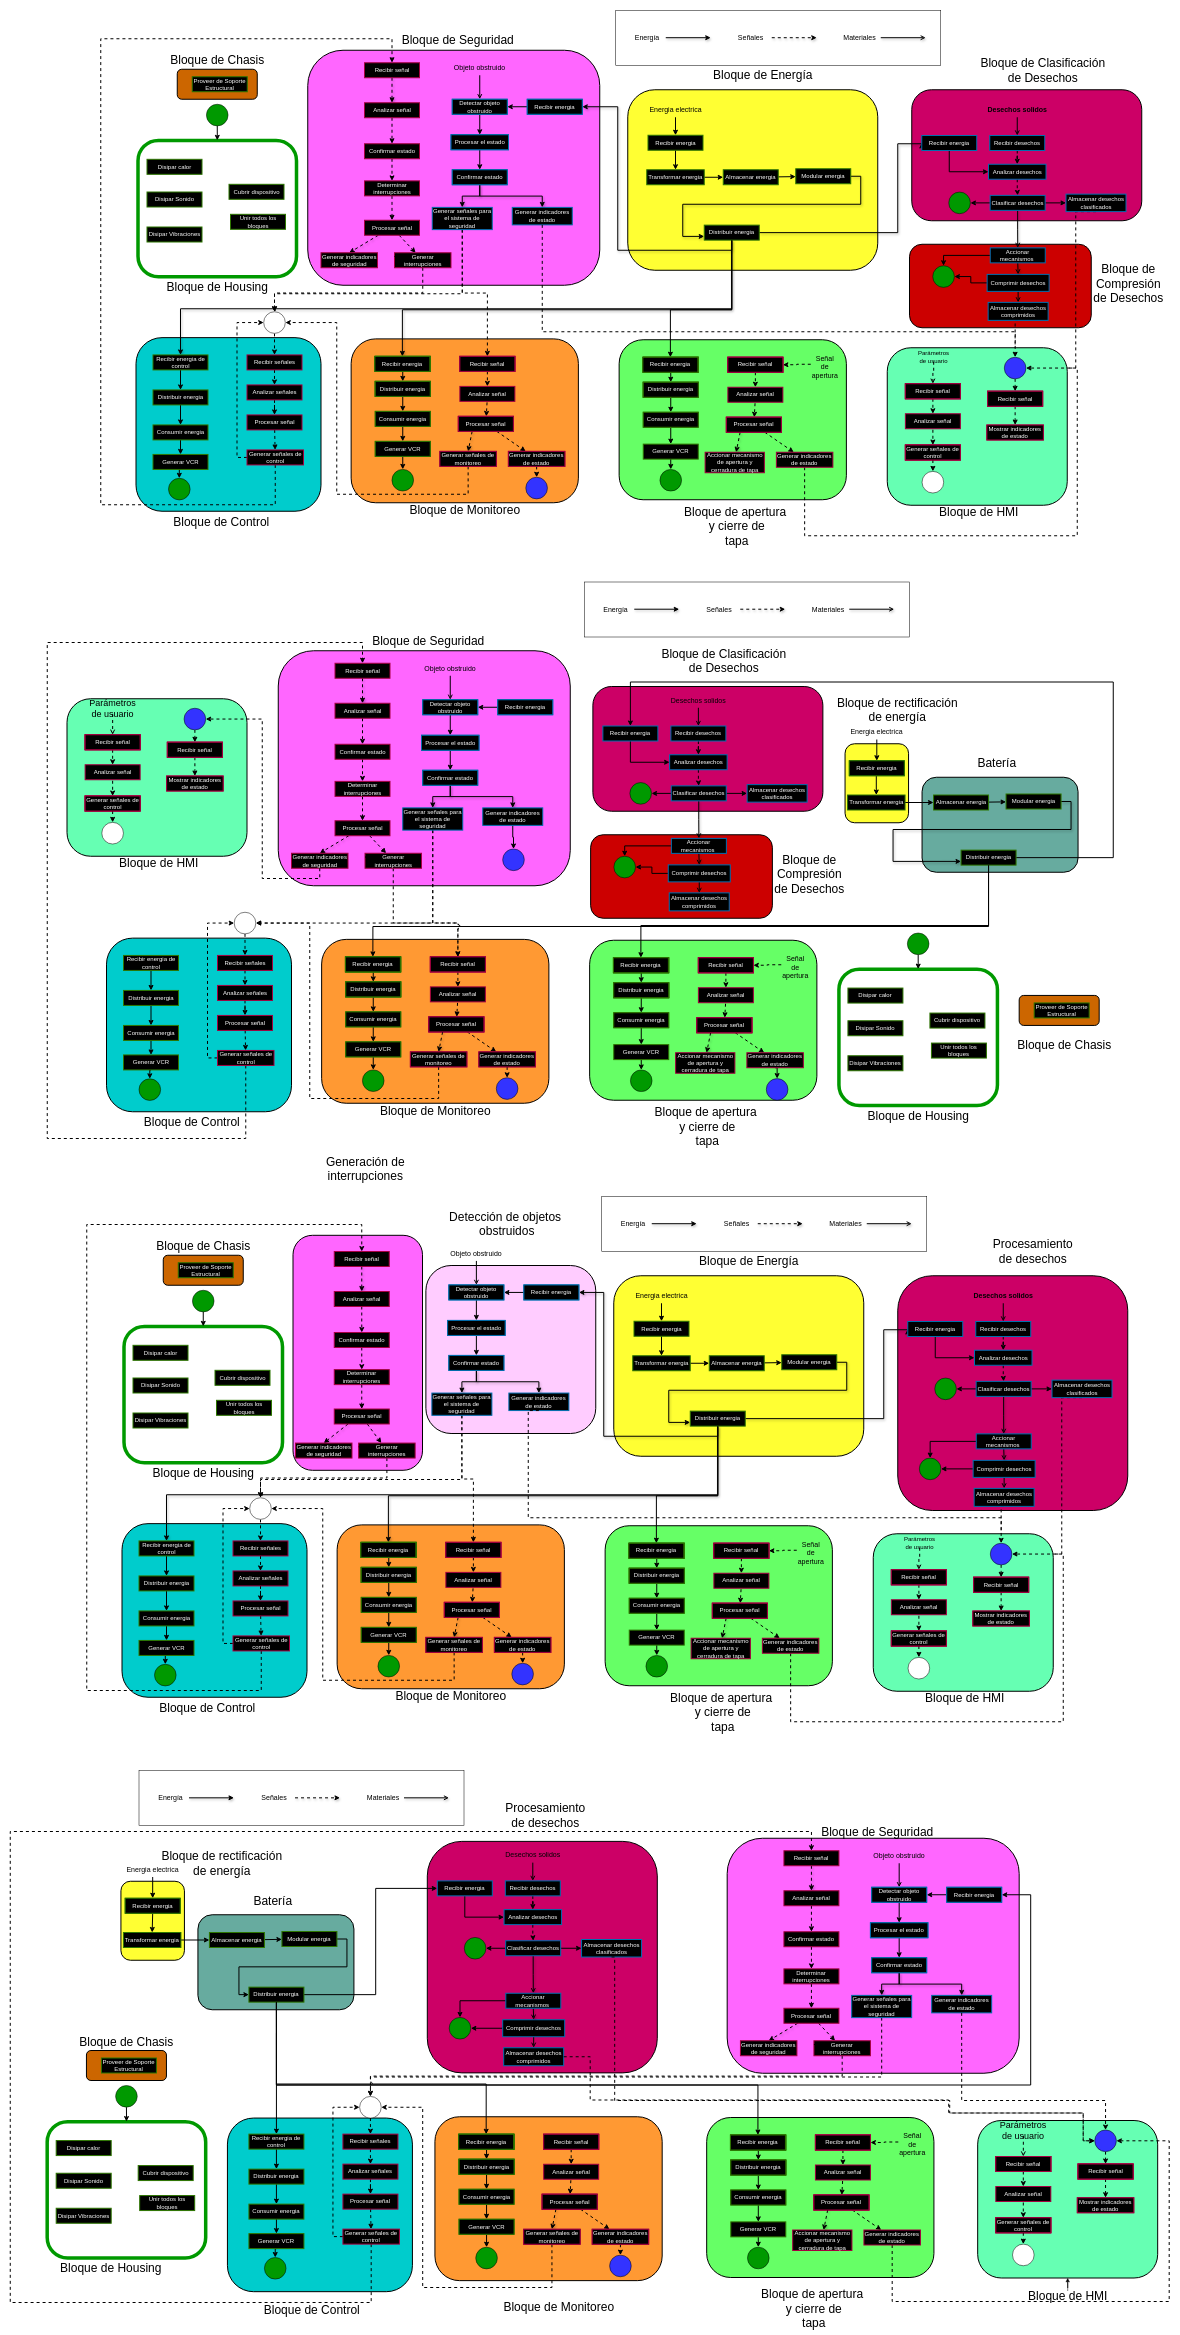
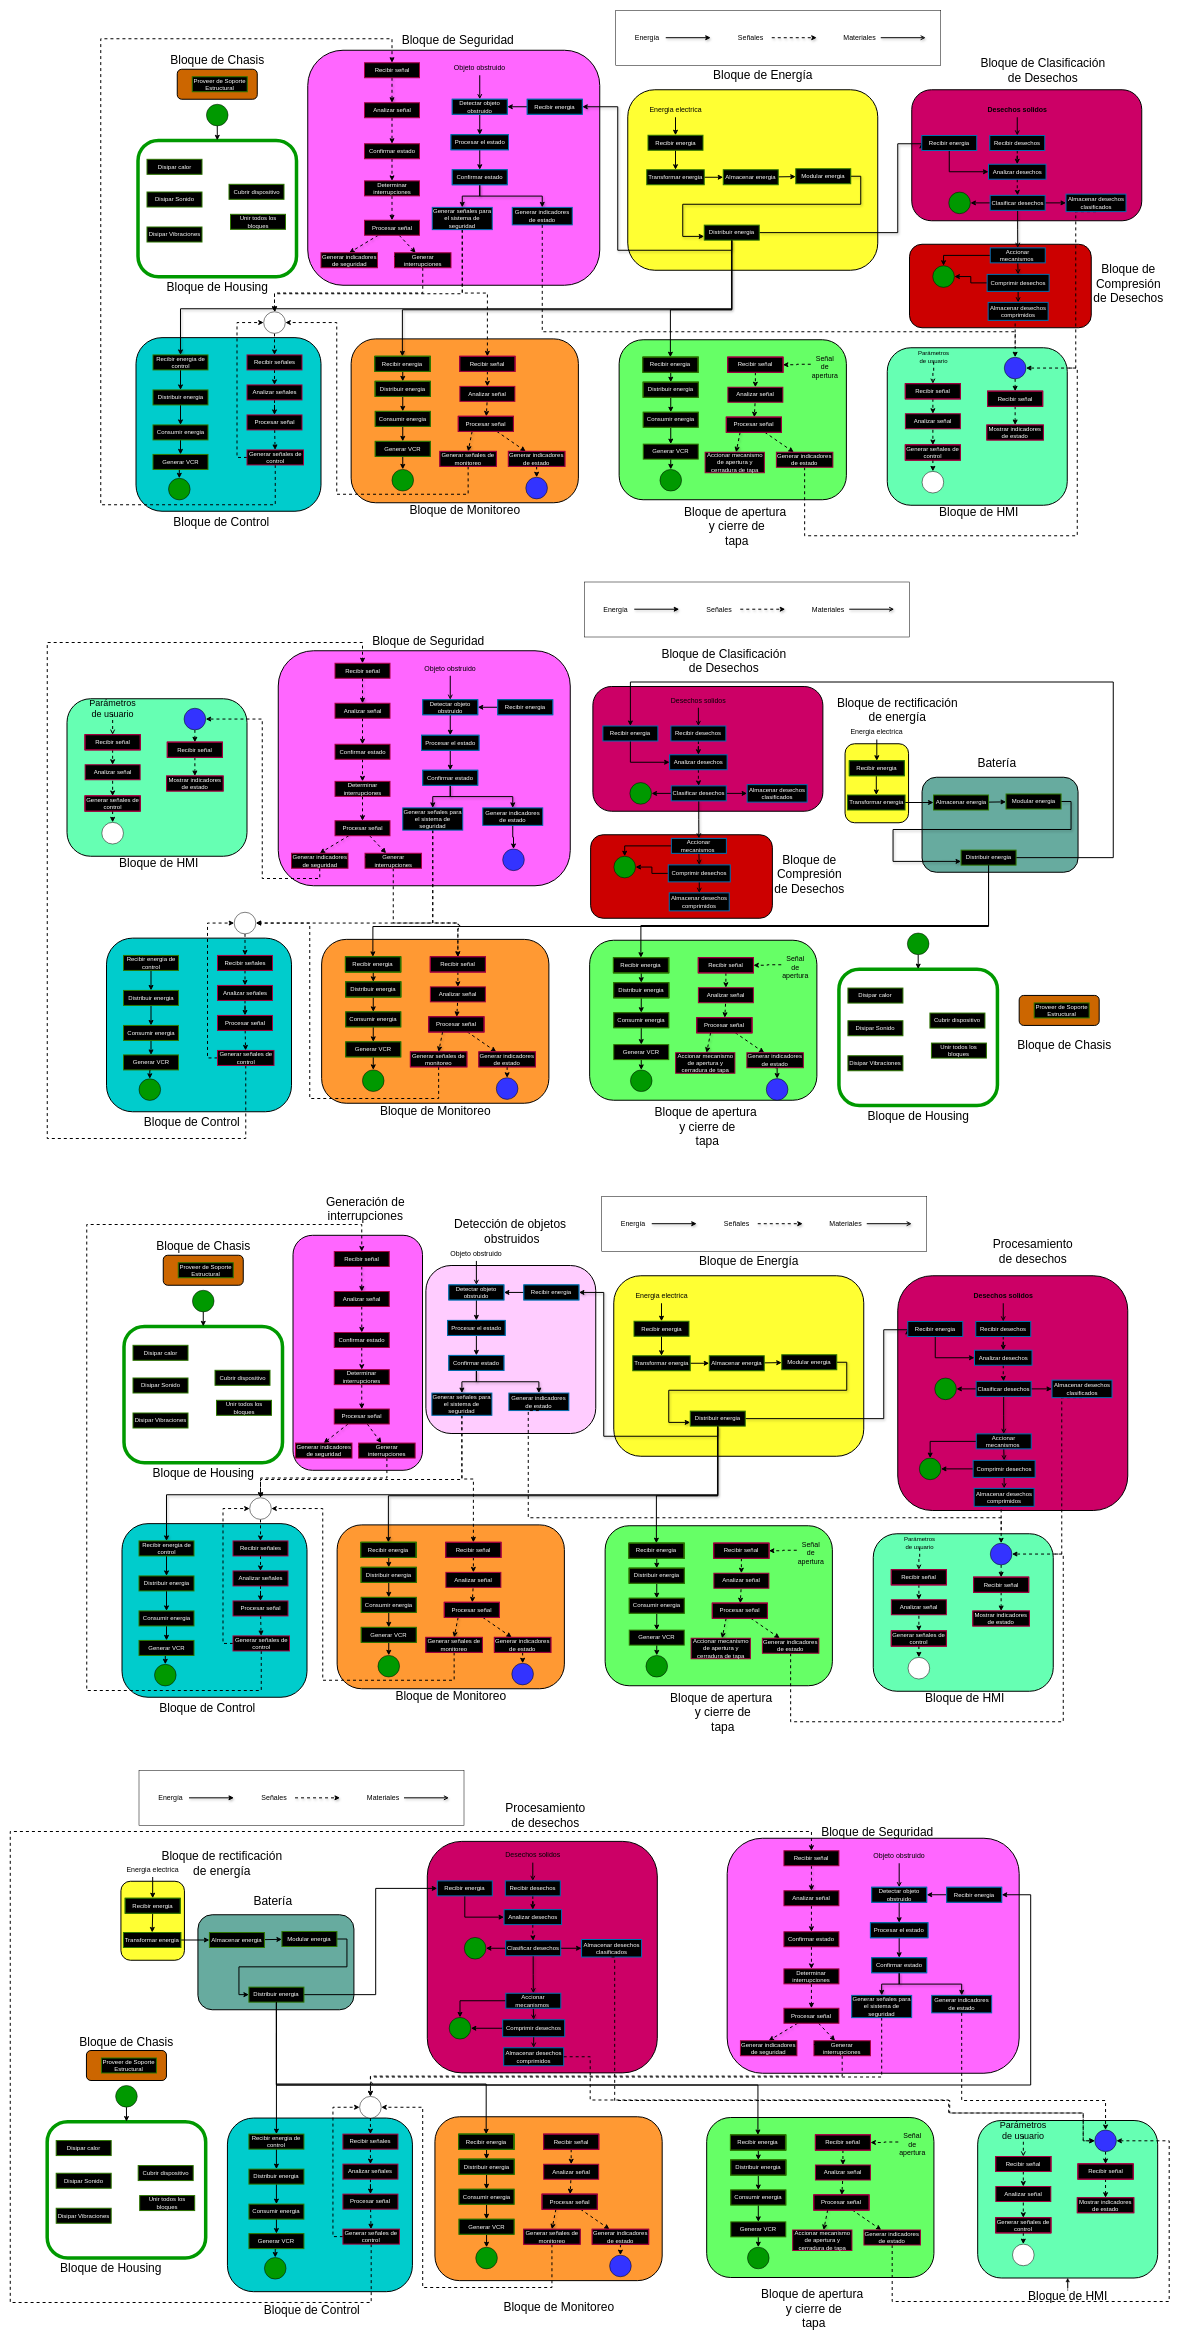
(365, 1169) -> (365, 1209)
(507, 1224) -> (512, 1231)
